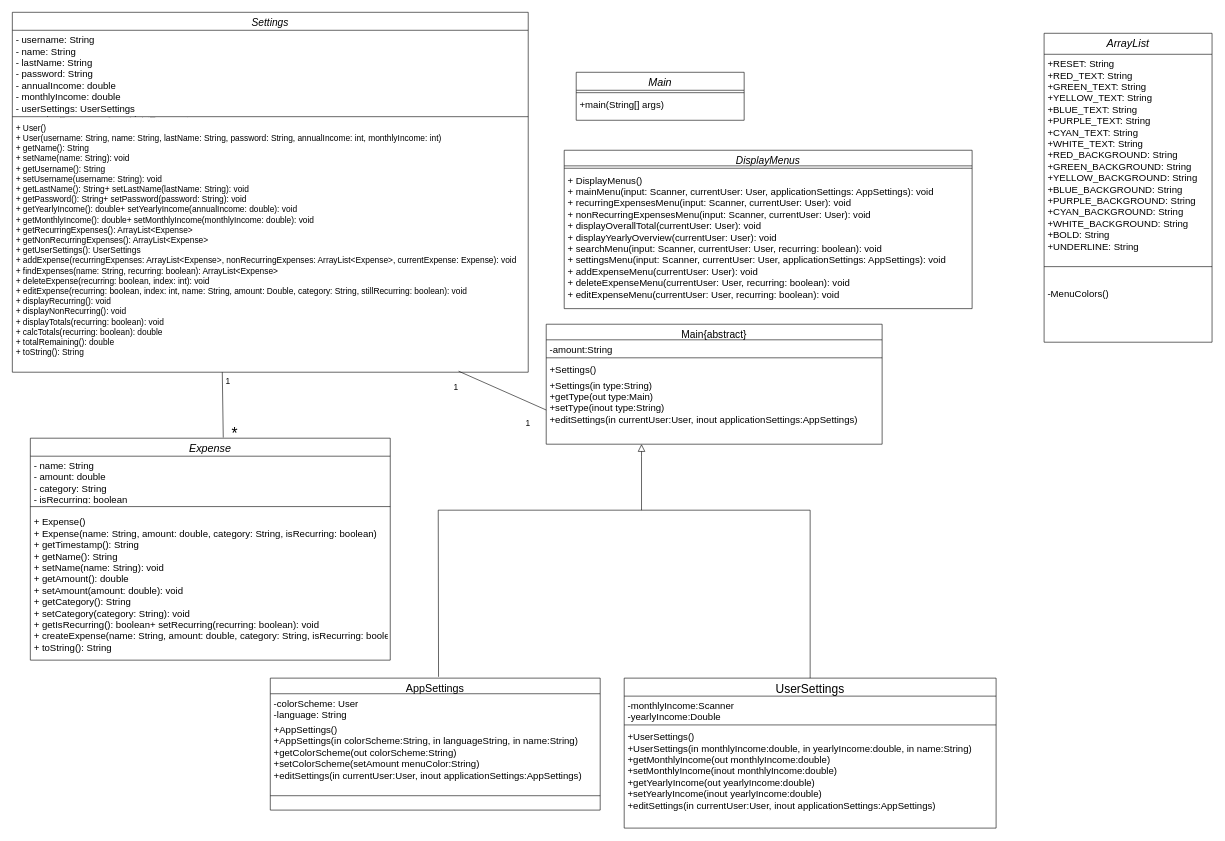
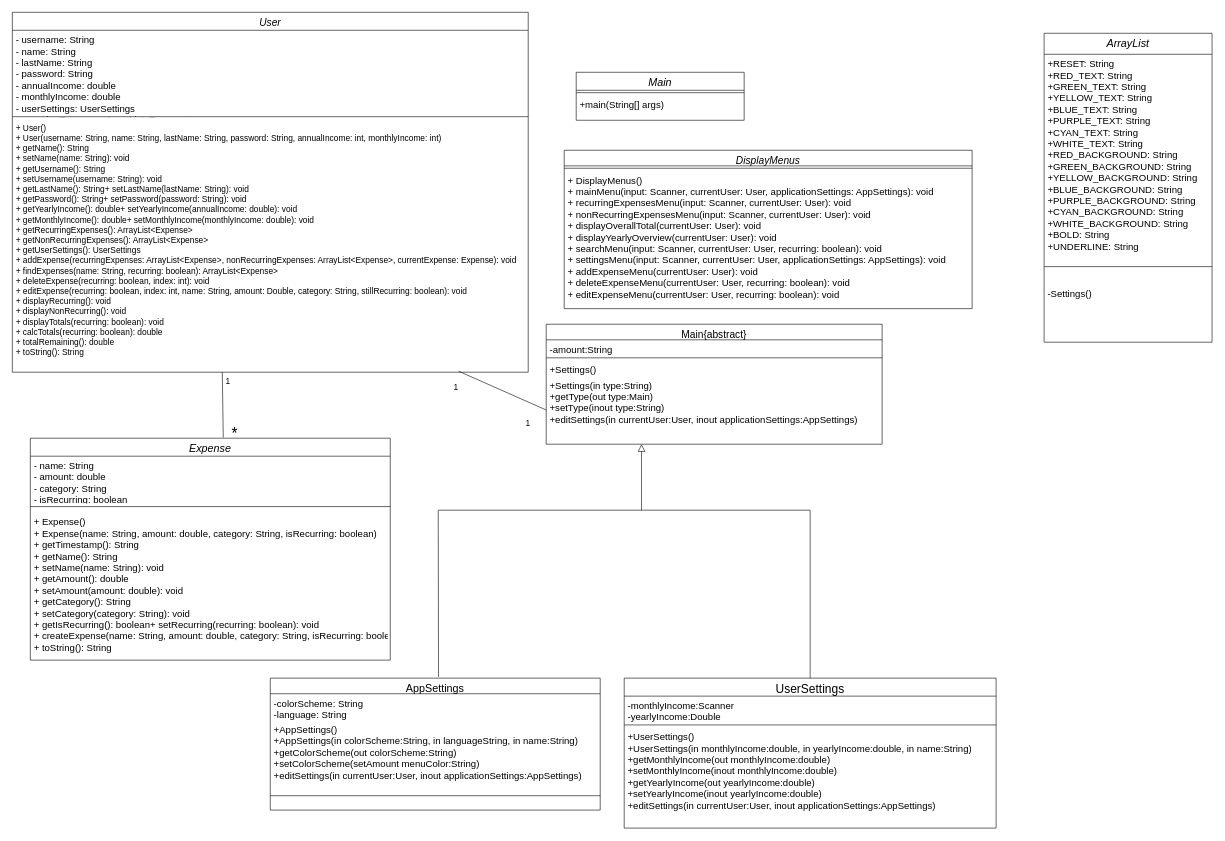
(270, 22) -> (270, 22)
(1081, 294) -> (1076, 294)
(318, 704) -> (322, 704)
